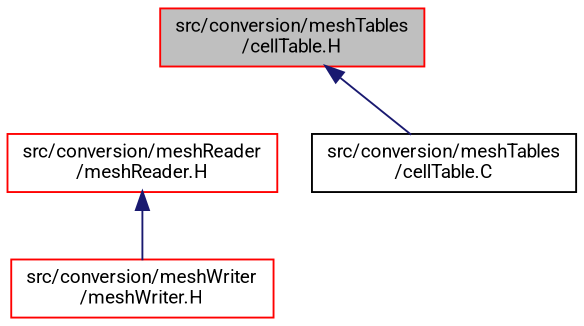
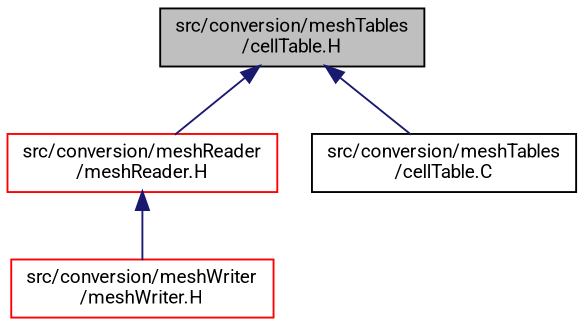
(292, 37) -> (292, 37)
none -> (210, 106)
